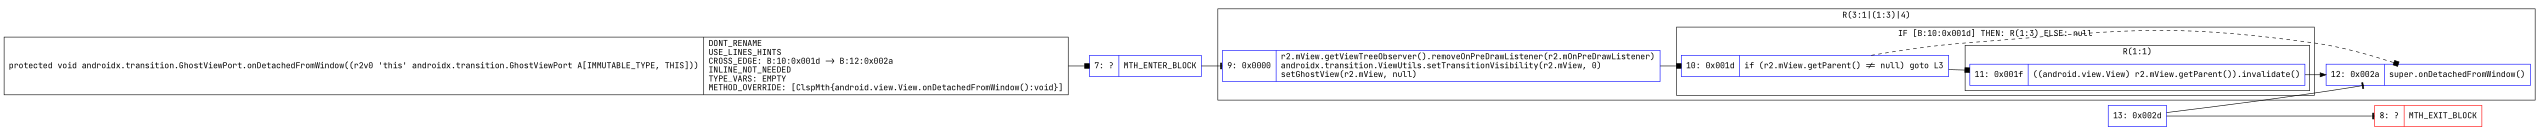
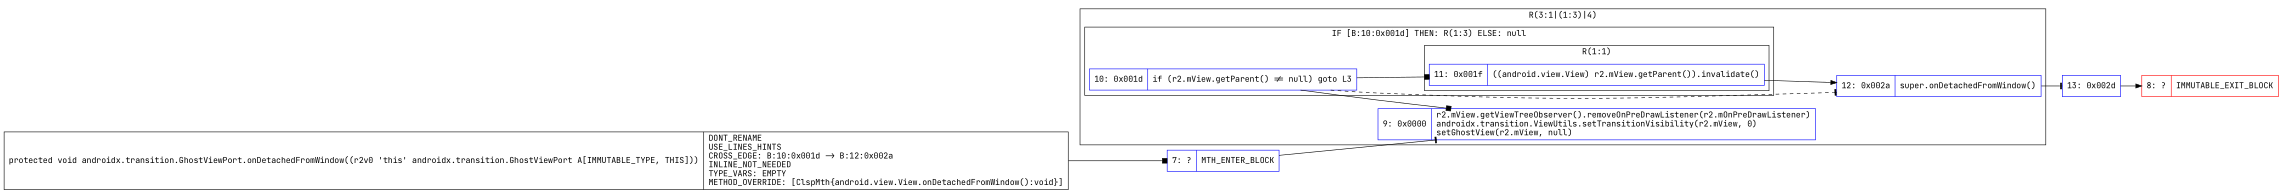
(2133, 31) -> (1582, 98)
(1668, 66) -> (1373, 99)
(2235, 104) -> (2050, 86)
(2269, 116) -> (2128, 86)
(2443, 116) -> (2225, 86)
